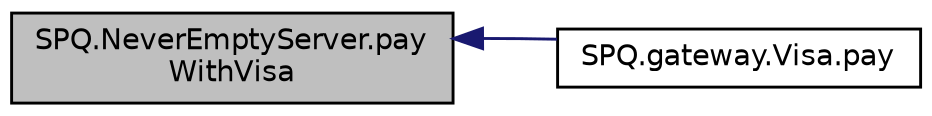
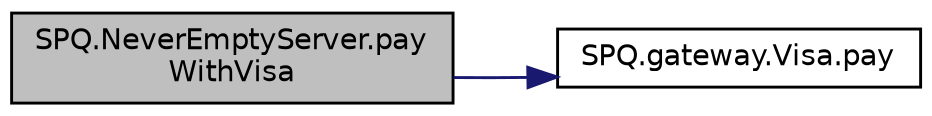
(520, 39) -> (490, 78)
